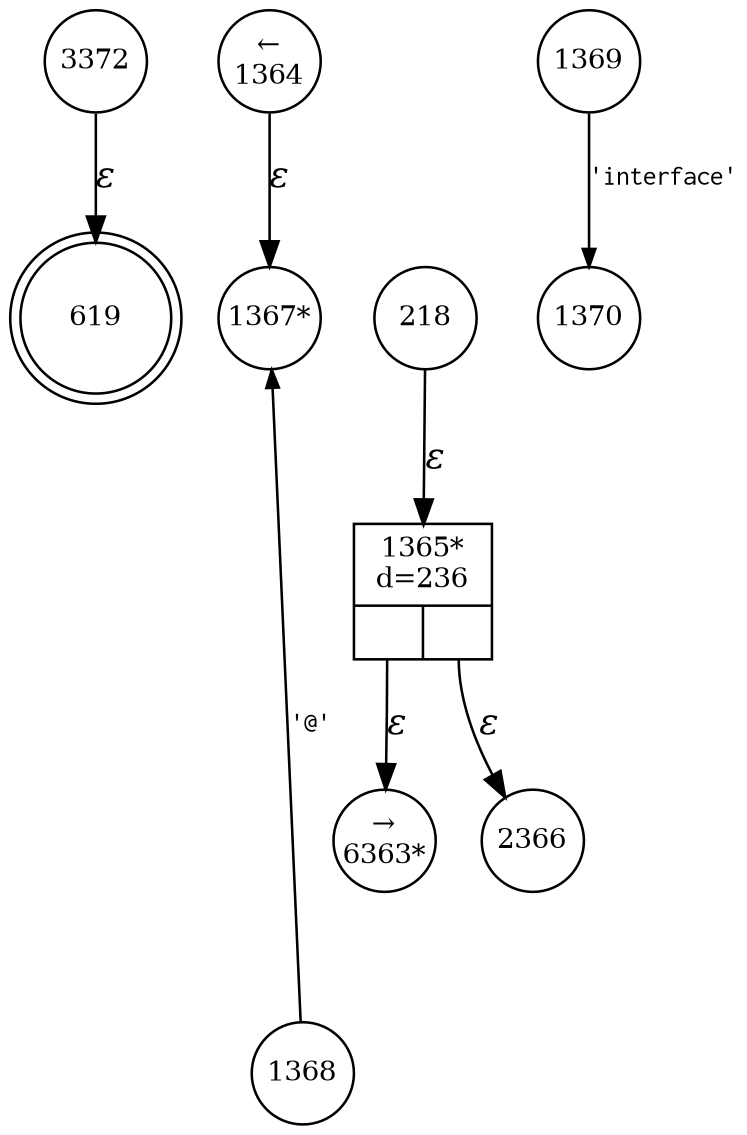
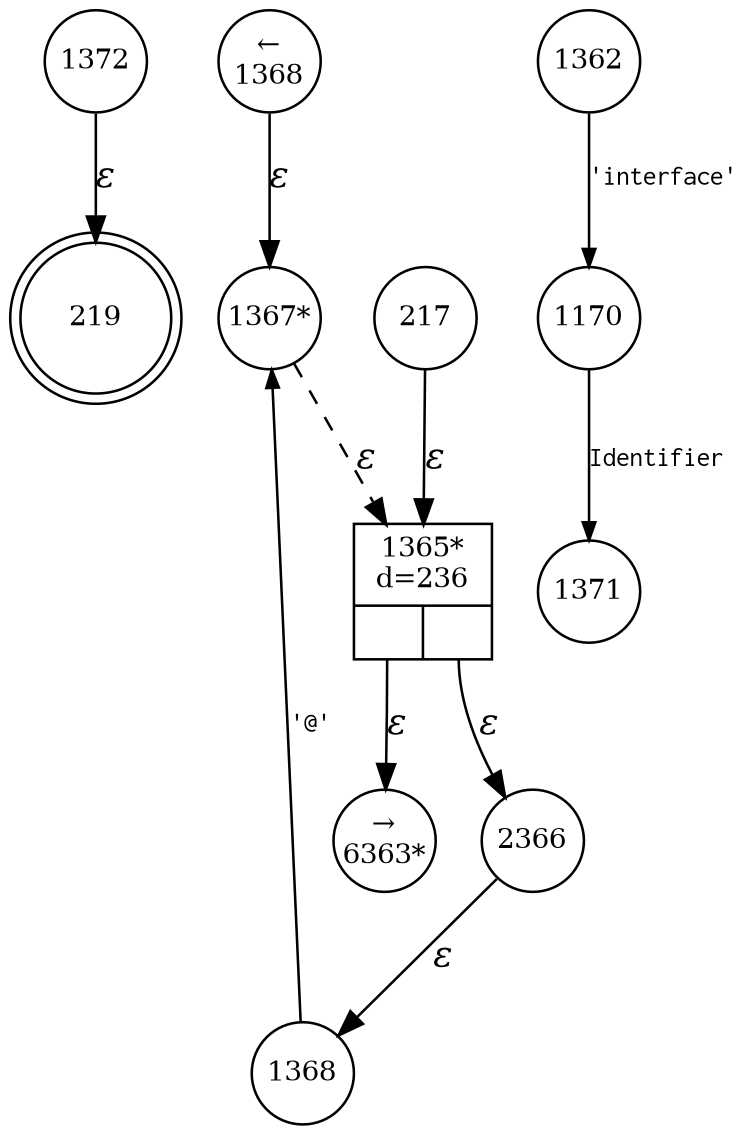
(96, 61) -> (96, 61)
(270, 61) -> (270, 61)
(589, 61) -> (589, 61)
(96, 318) -> (96, 318)
(425, 318) -> (425, 318)
(589, 318) -> (589, 318)
none -> (334, 433)
none -> (589, 592)
none -> (427, 948)
